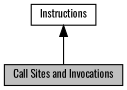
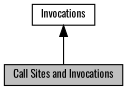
(64, 15) -> (64, 15)
